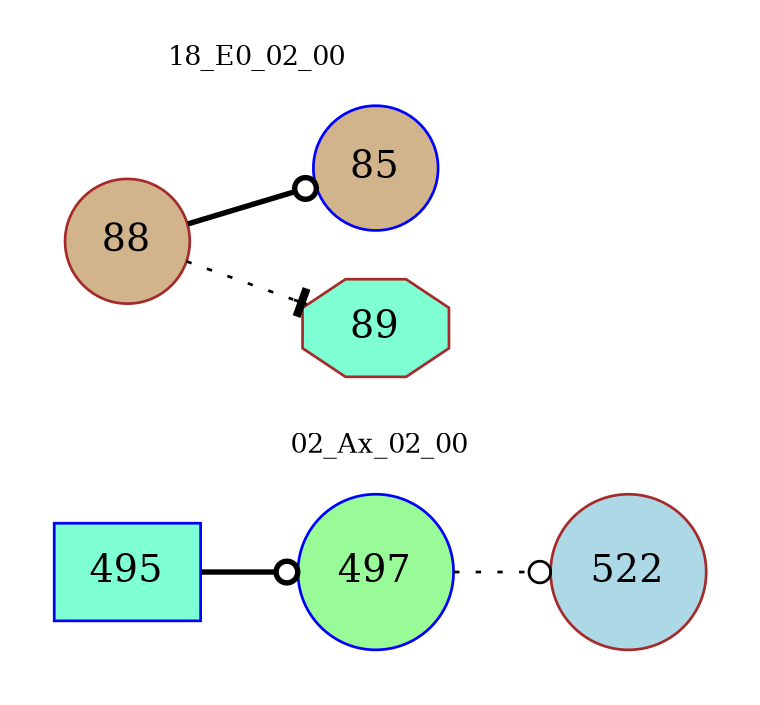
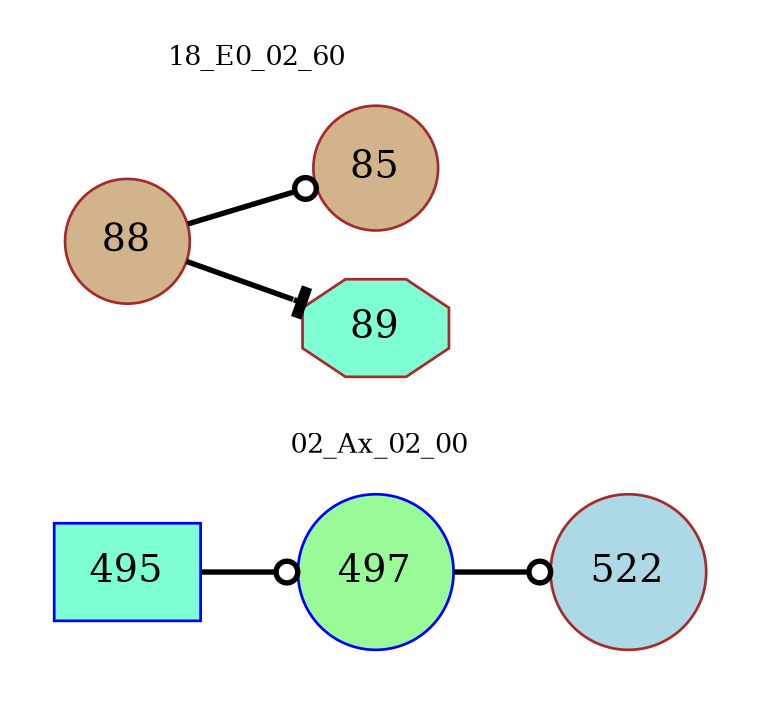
(257, 58) -> (257, 58)
(376, 168) -> (376, 168)
(240, 280) -> (240, 280)
(491, 572) -> (491, 572)
